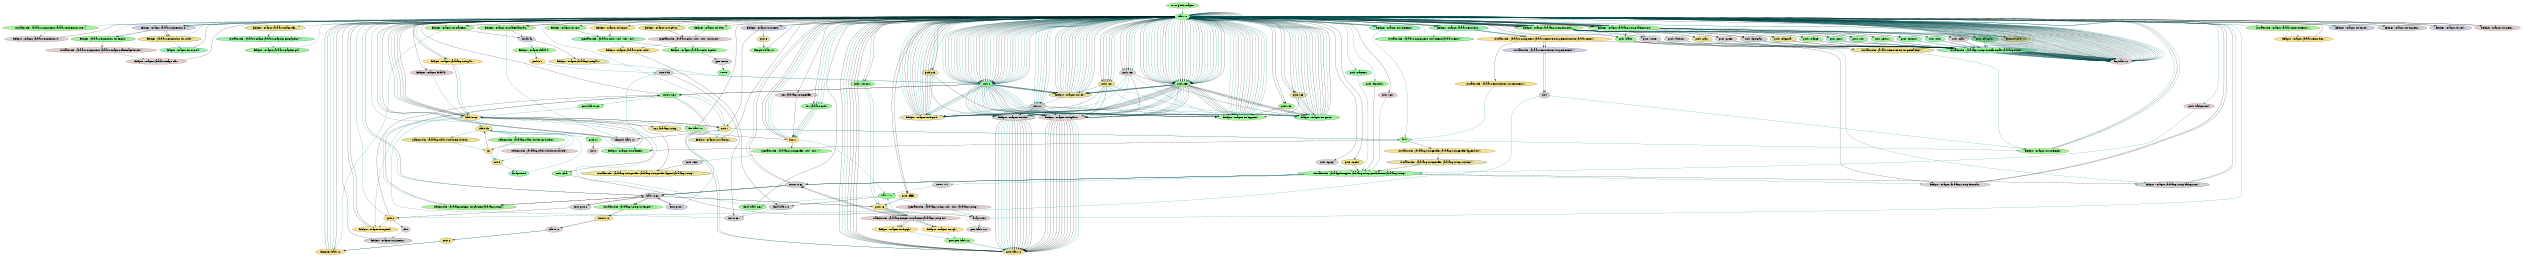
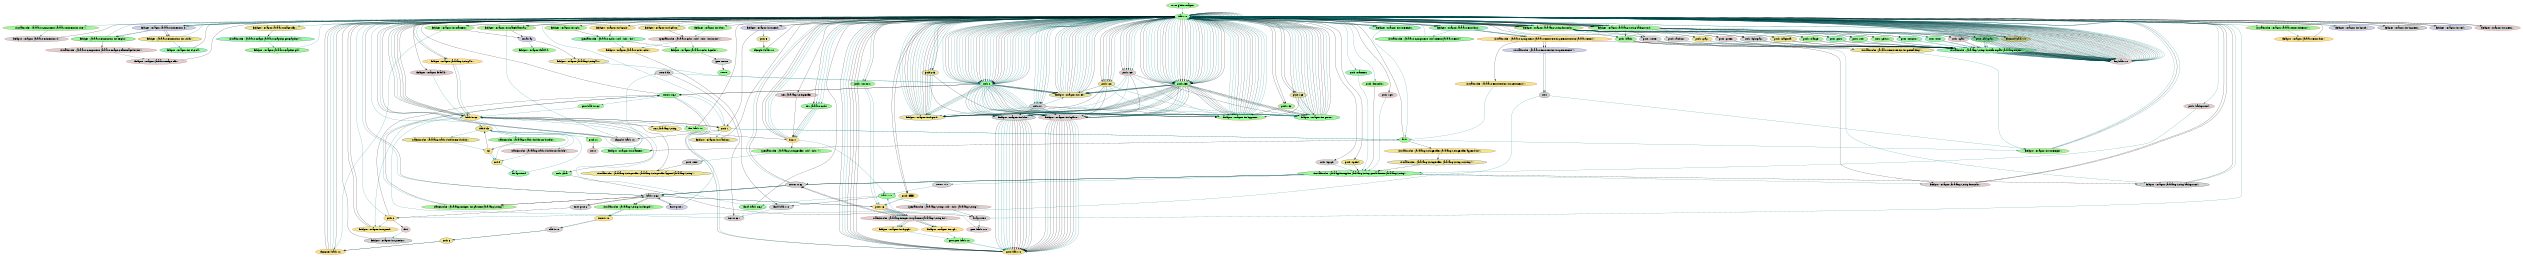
(1671, 21) -> (1358, 26)
(537, 61) -> none
(1053, 101) -> (1053, 101)
